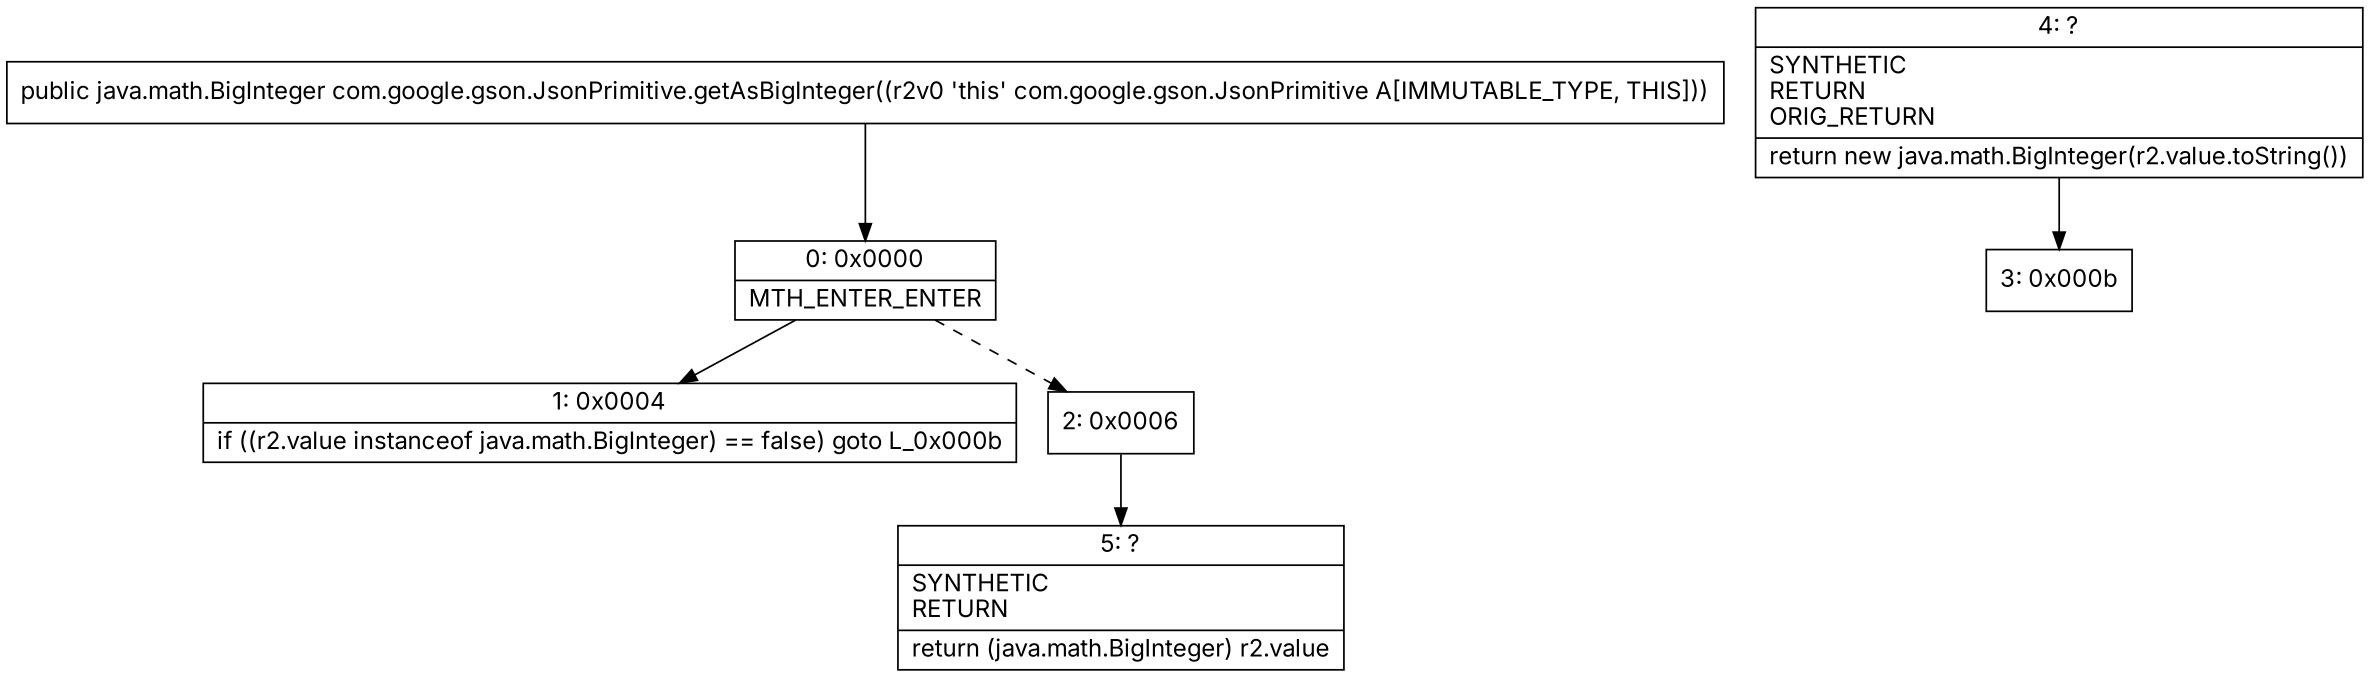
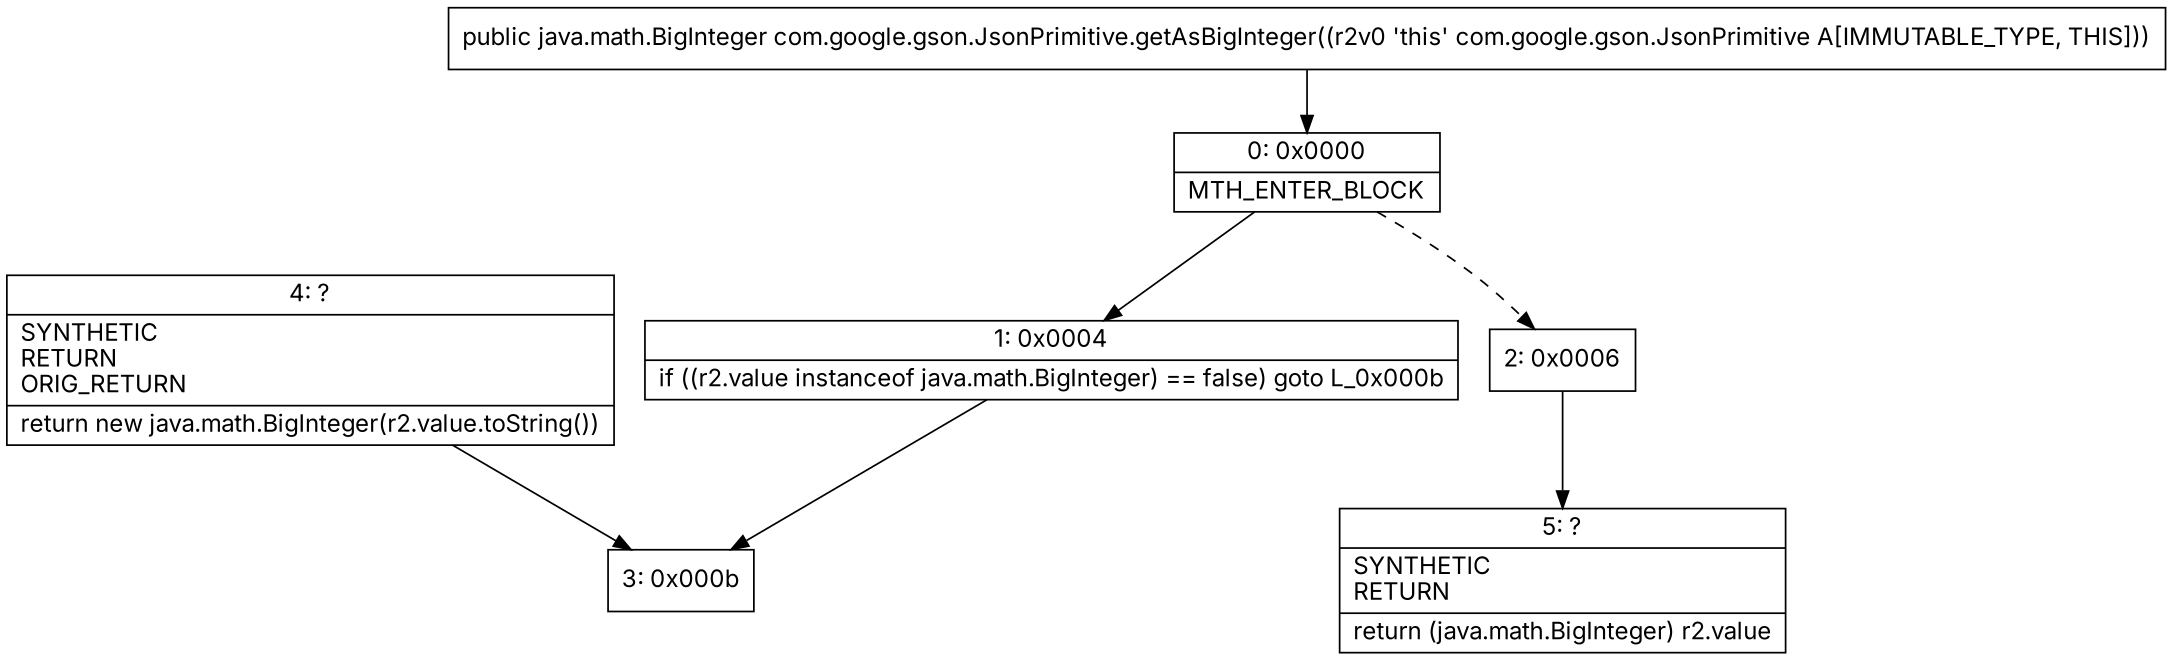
(865, 299) -> (1307, 191)
none -> (867, 470)
